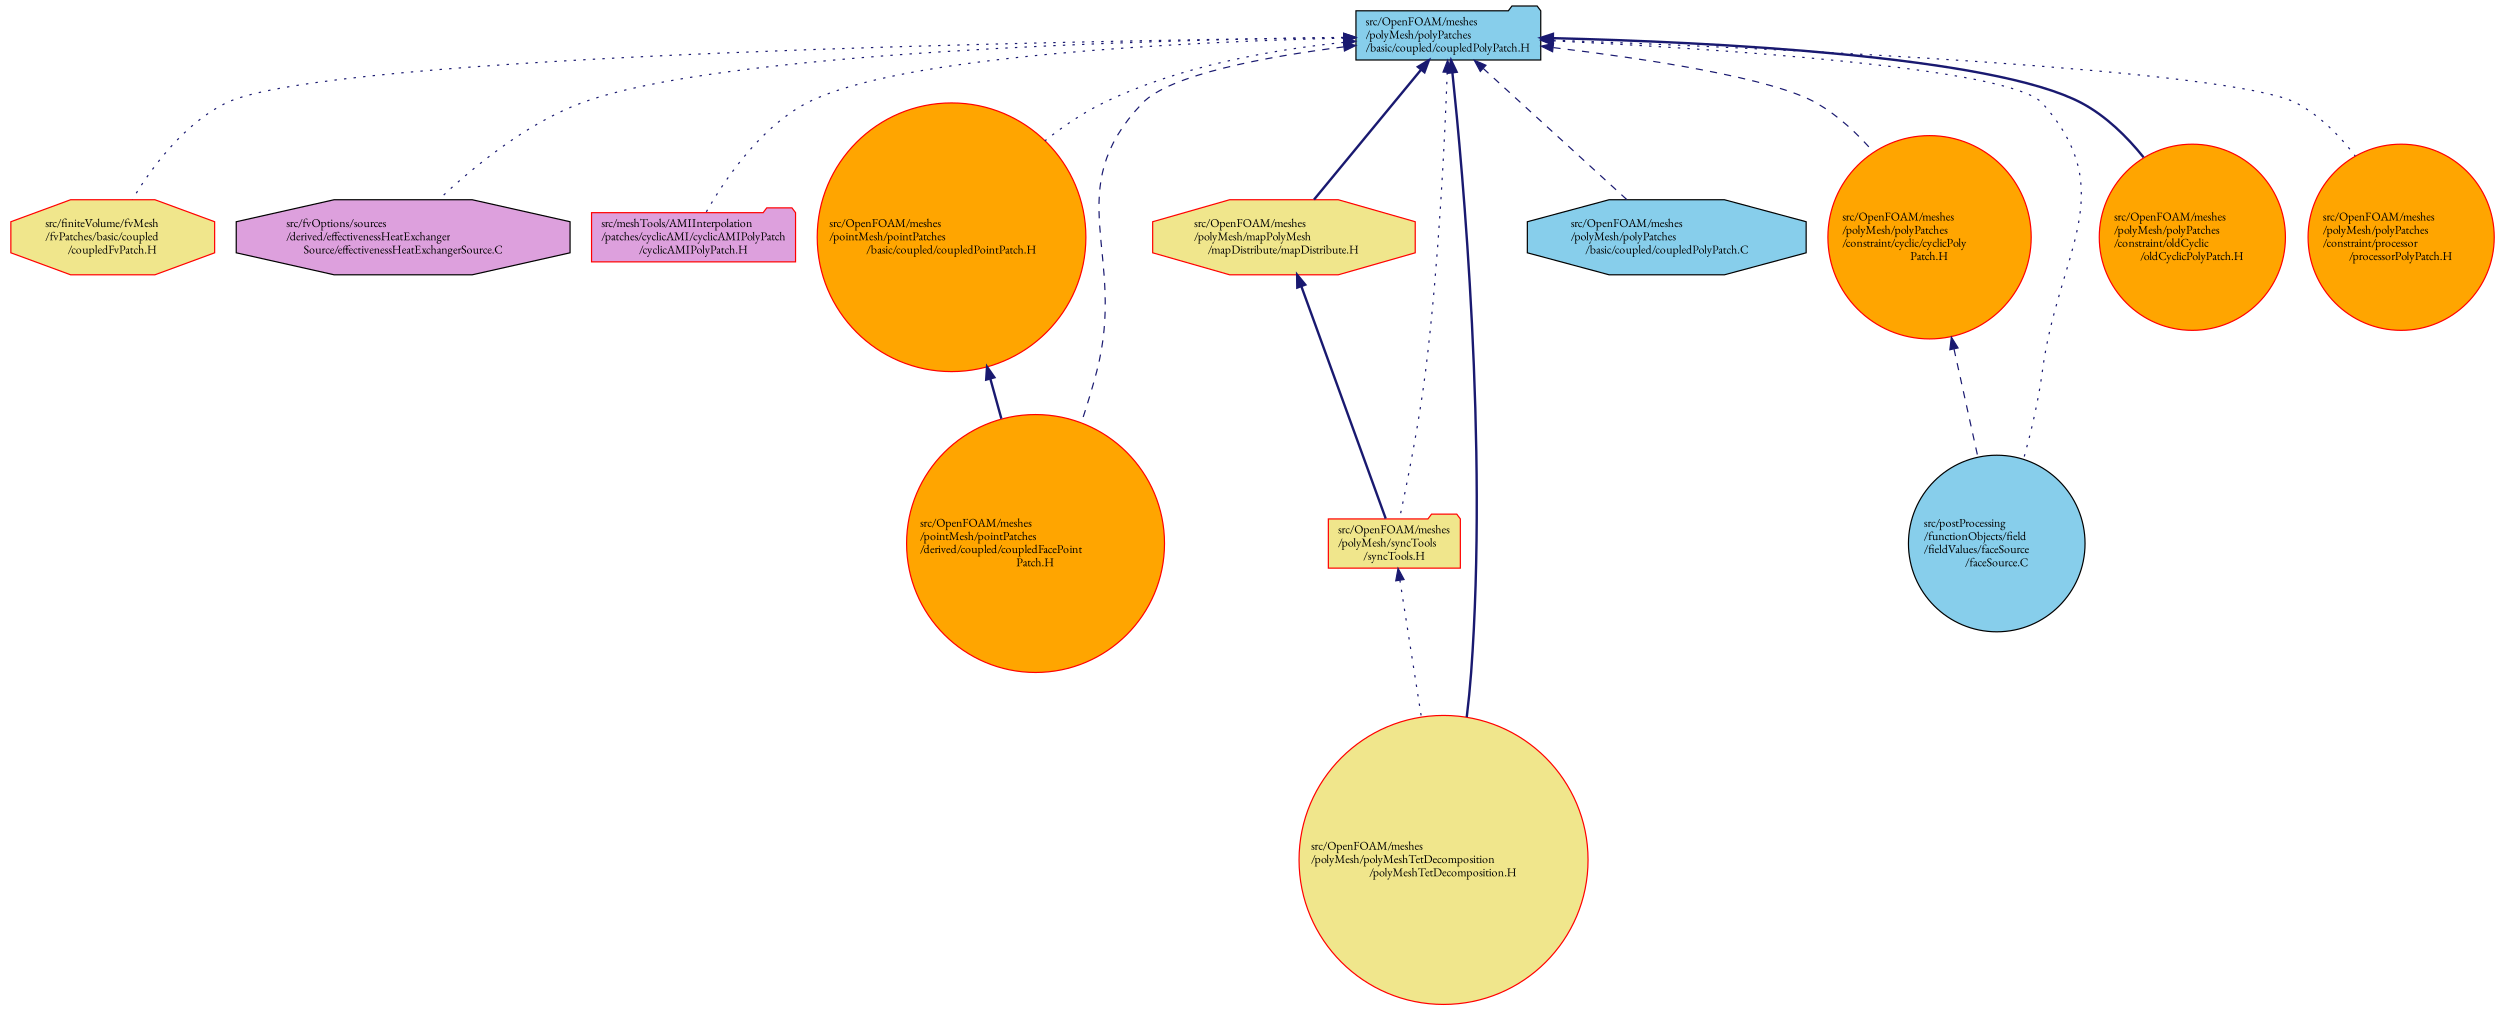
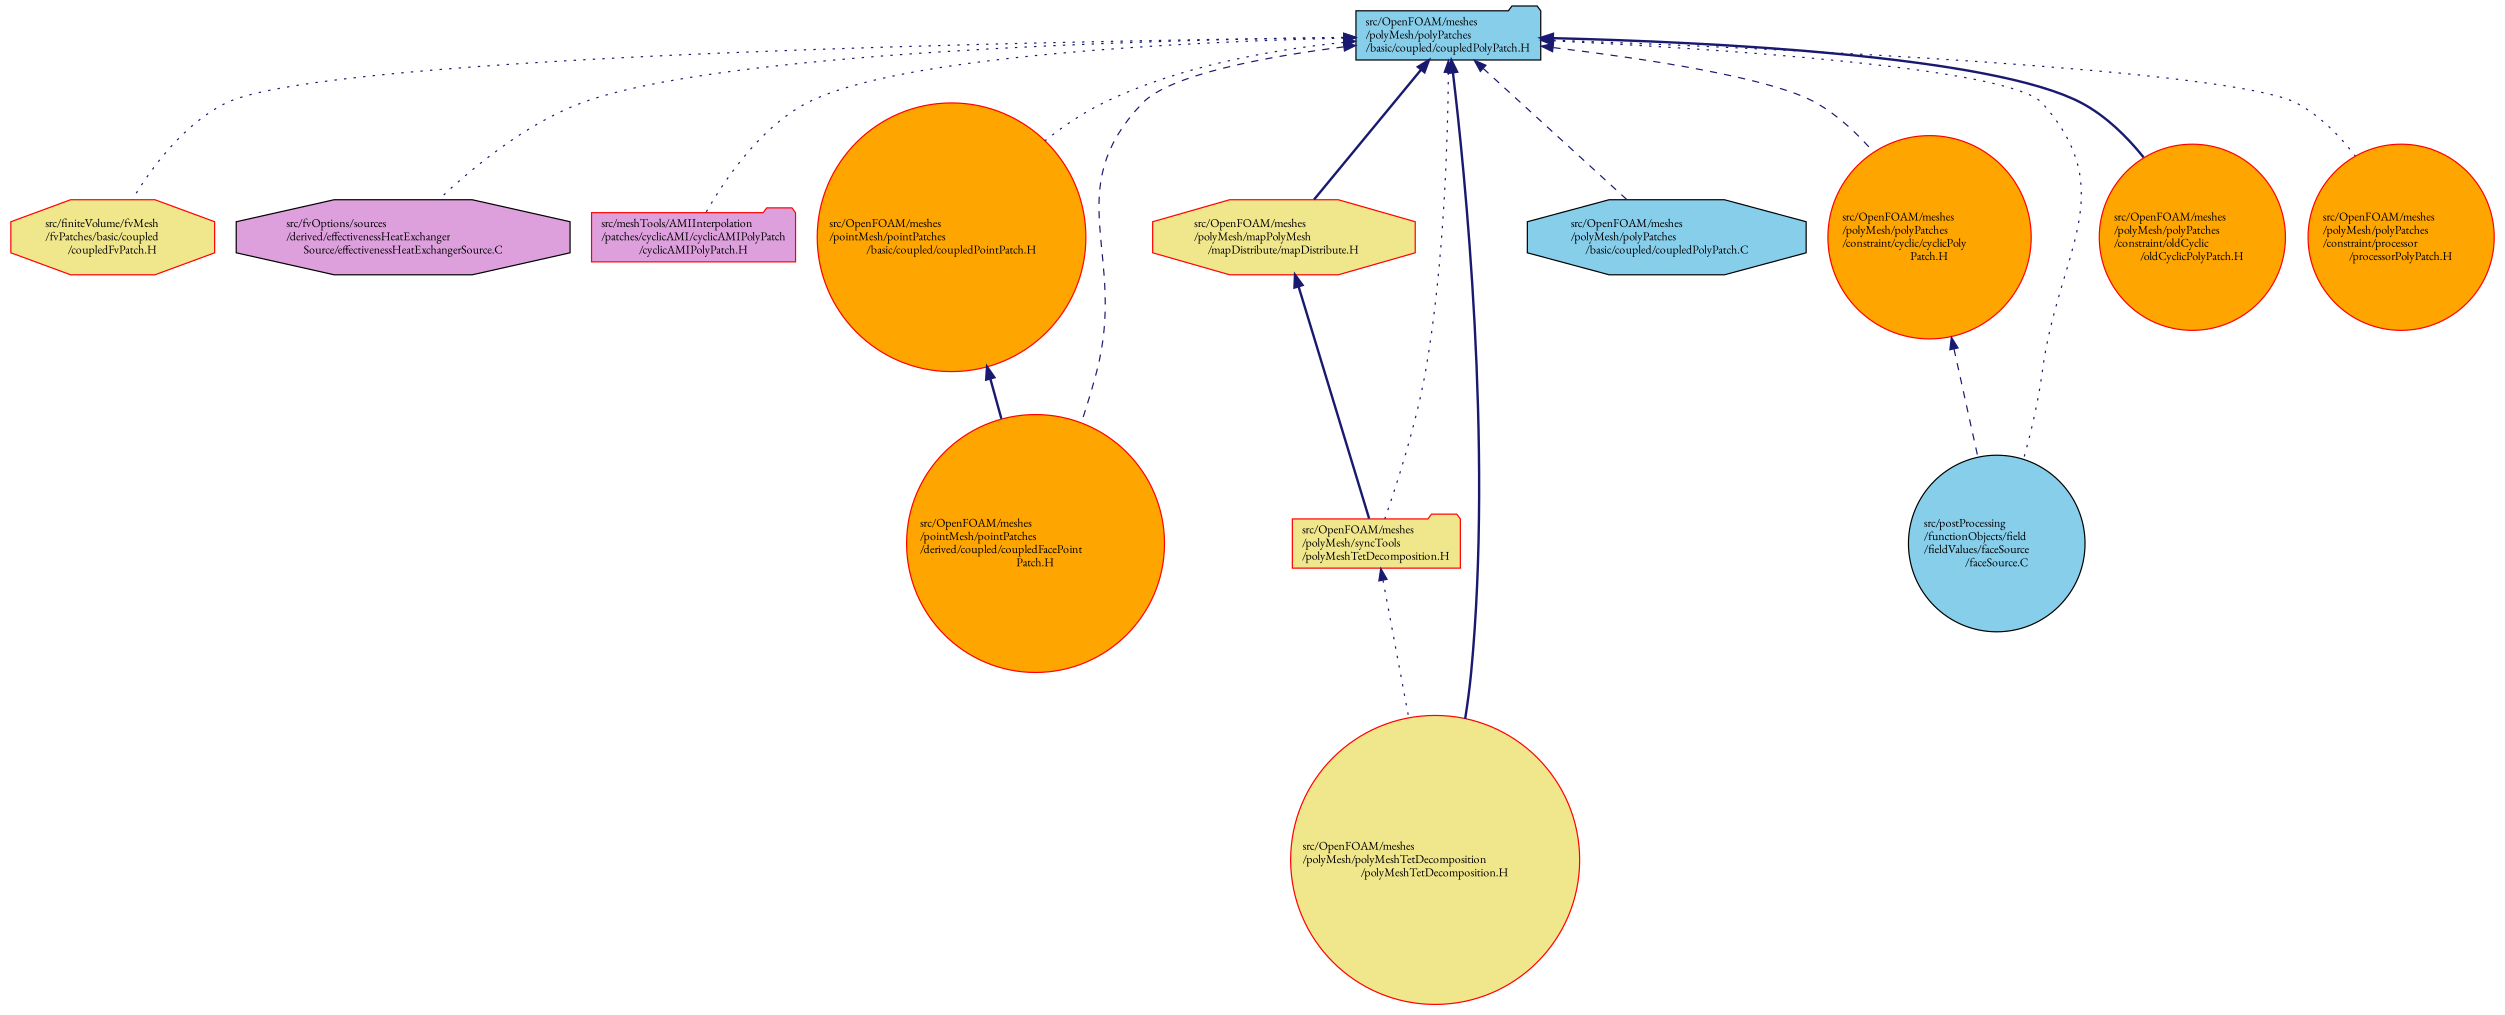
(1394, 544) -> (1376, 544)
